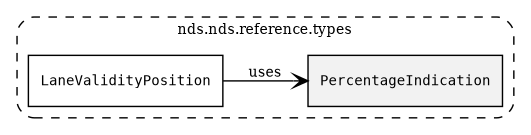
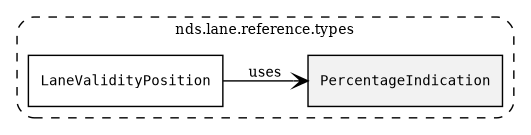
(265, 31) -> (265, 31)
